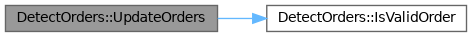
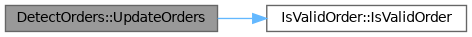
(367, 18) -> (367, 18)
